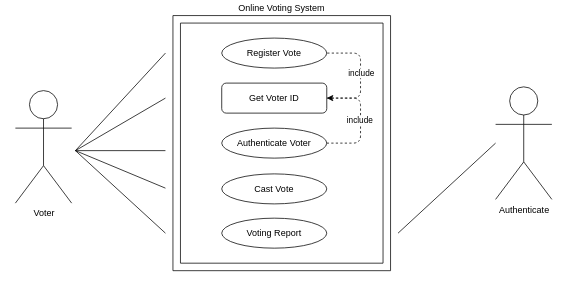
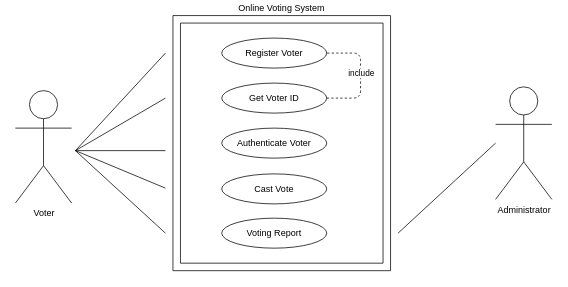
(274, 53) -> (274, 53)
(274, 98) -> (274, 98)
(360, 135) -> none
(524, 210) -> (524, 210)
